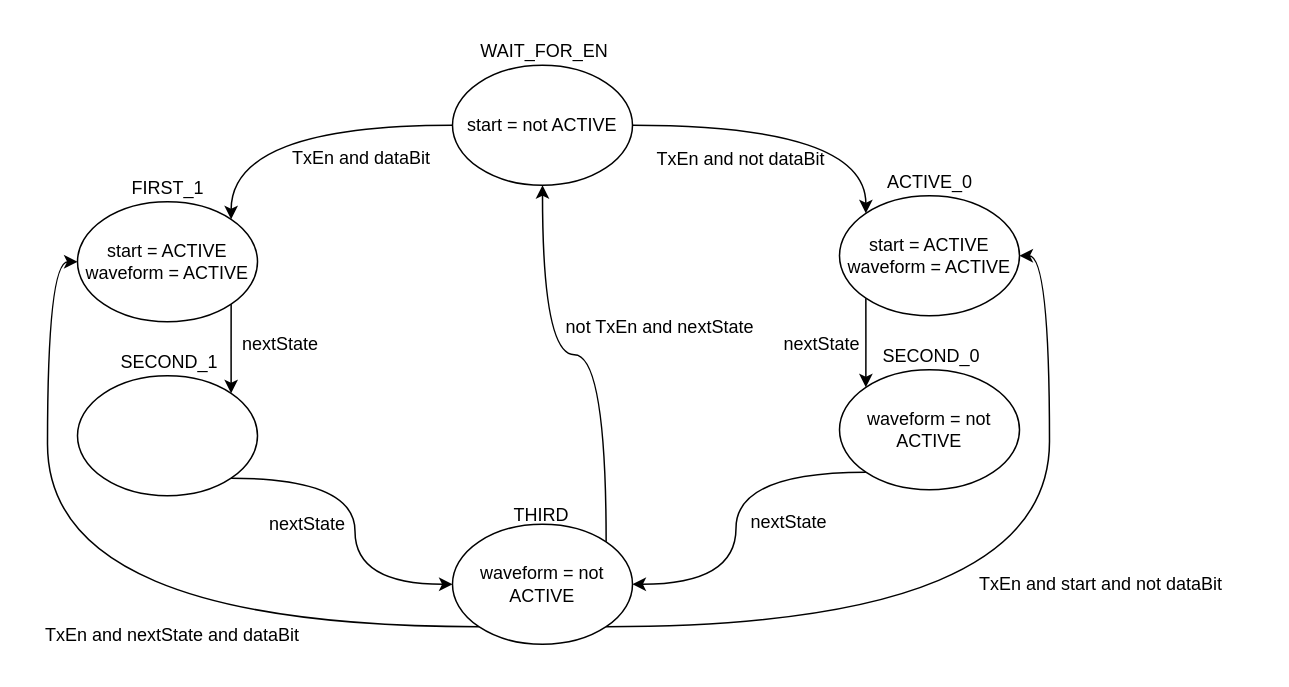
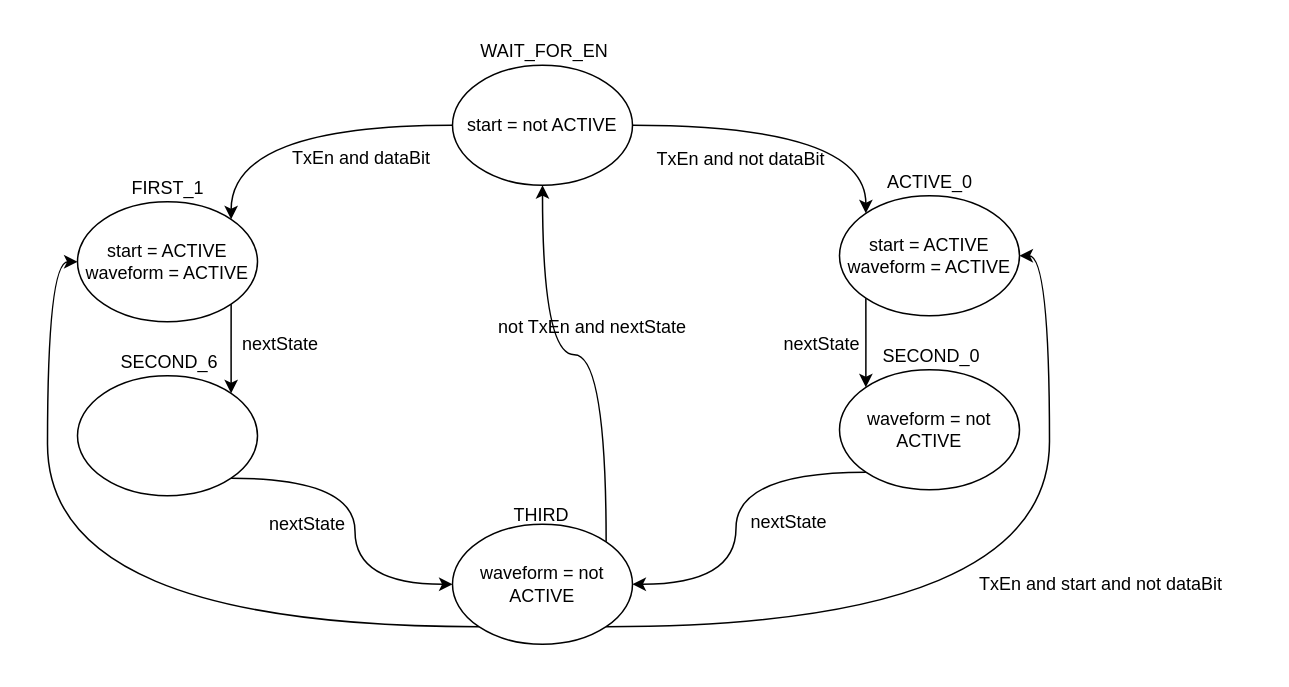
(659, 327) -> (592, 327)
(170, 362) -> (170, 362)
(172, 635) -> none
